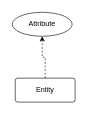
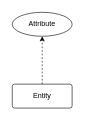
(45, 90) -> (42, 96)
